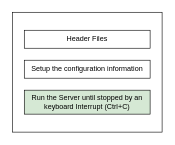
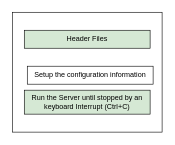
(87, 39) -> (87, 39)
(87, 69) -> (90, 75)
